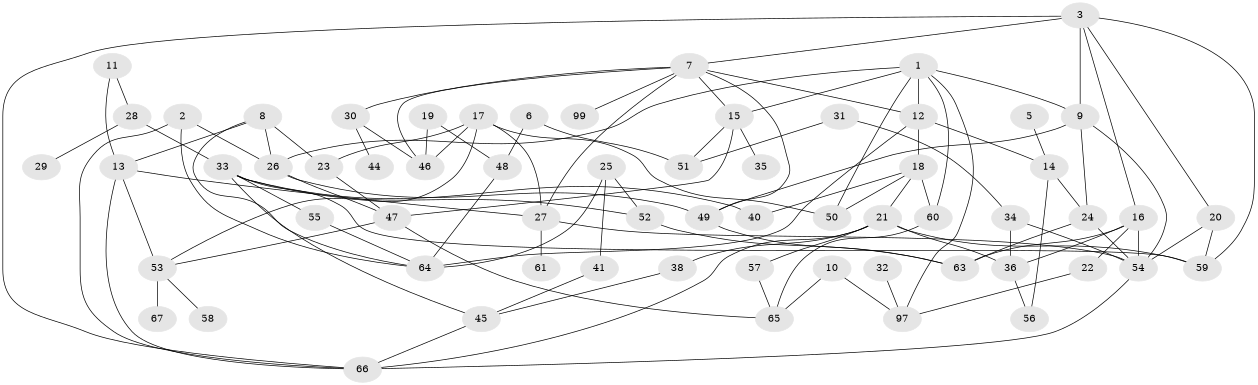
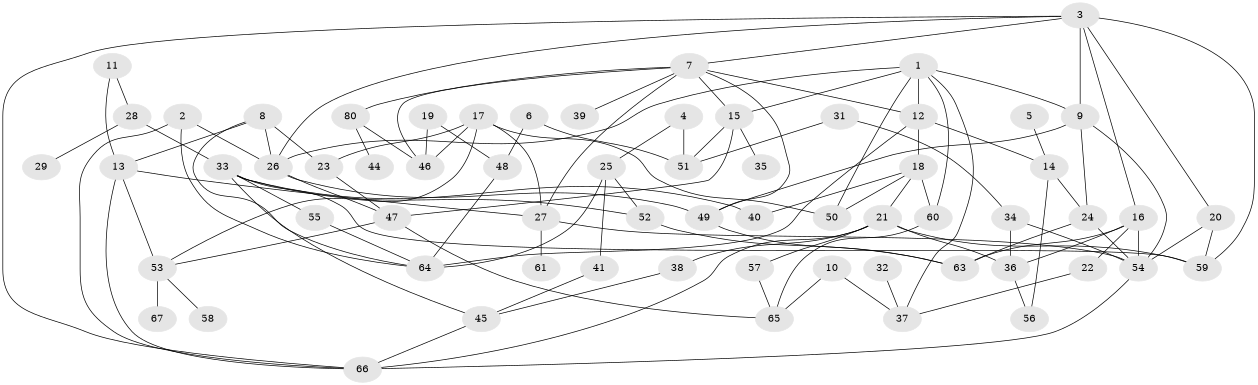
none -> (655, 38)
(351, 117) -> (351, 117)
(580, 117) -> (580, 117)
none -> (684, 117)
(902, 319) -> (902, 319)
